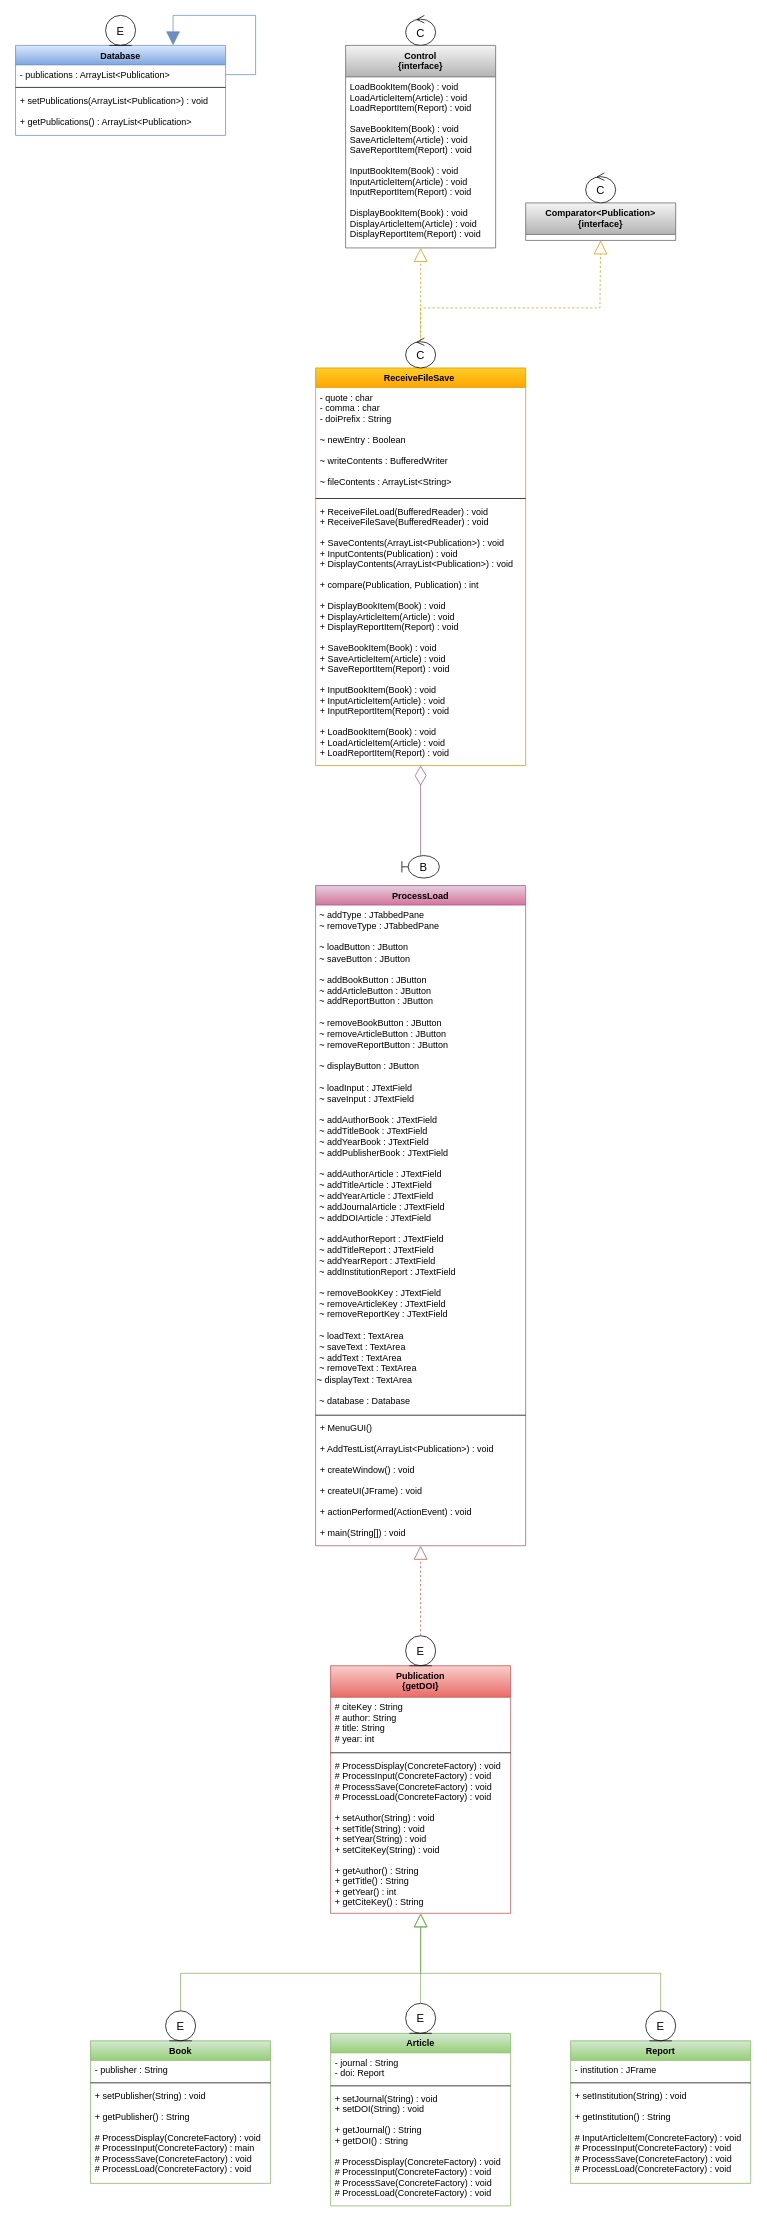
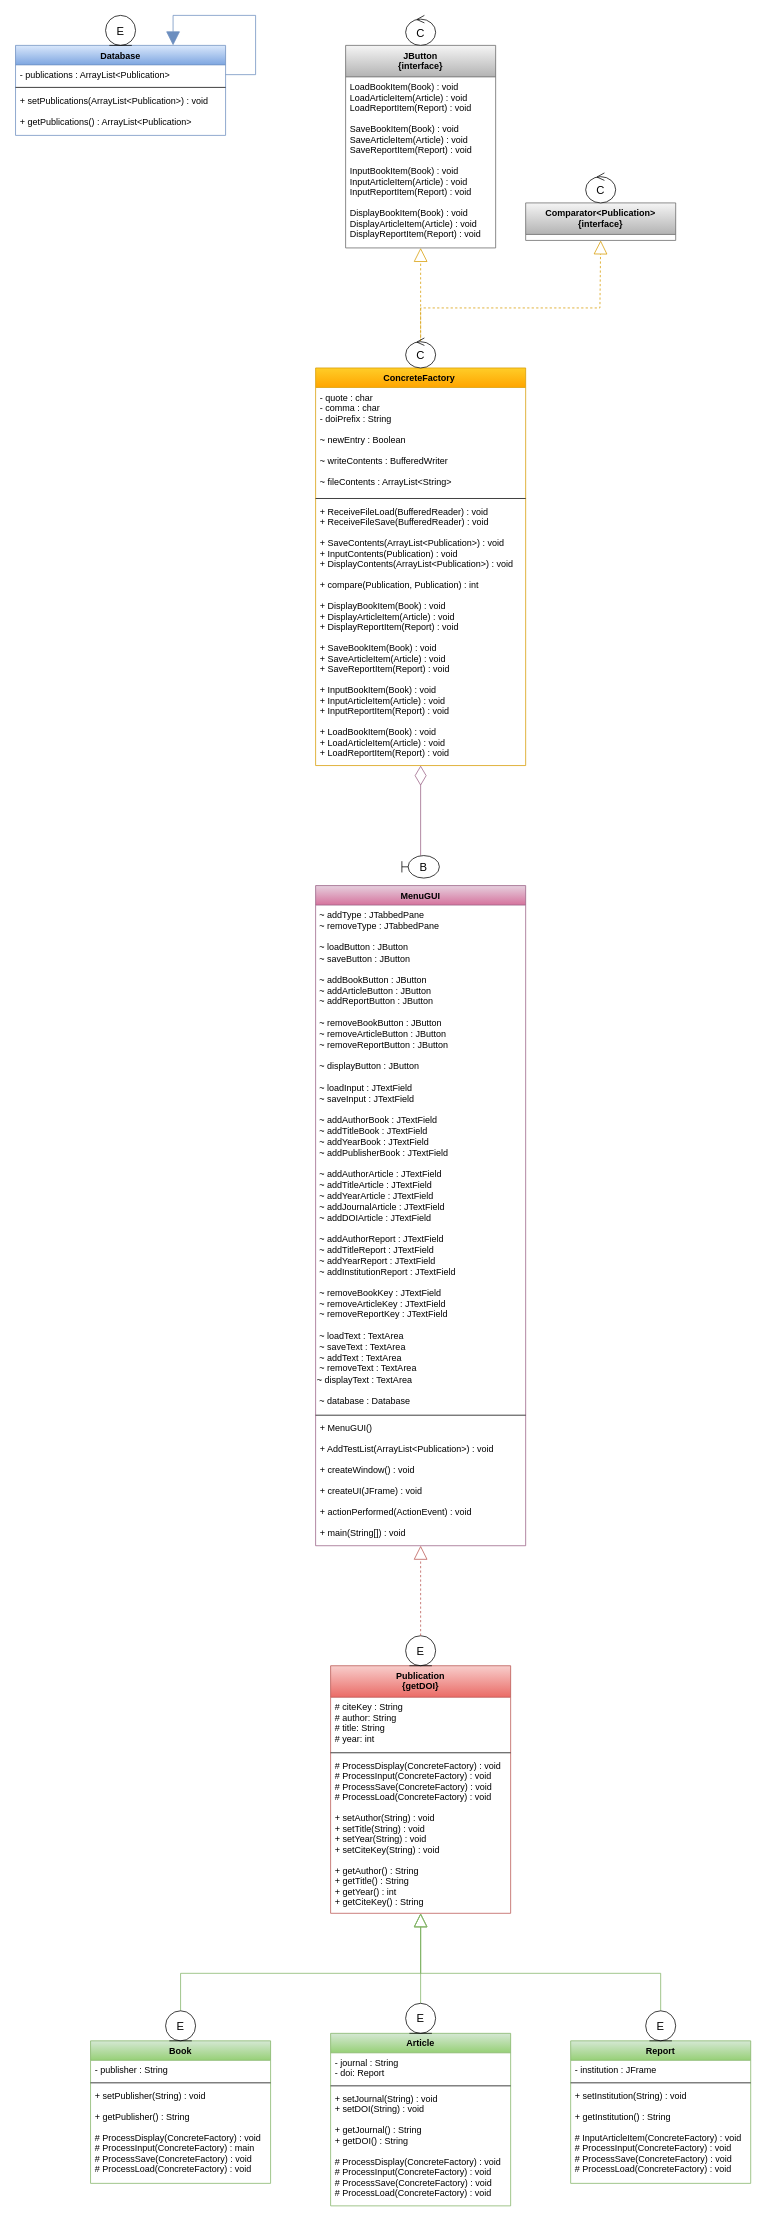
(420, 56) -> (420, 56)
(420, 378) -> (420, 378)
(420, 896) -> (420, 896)
